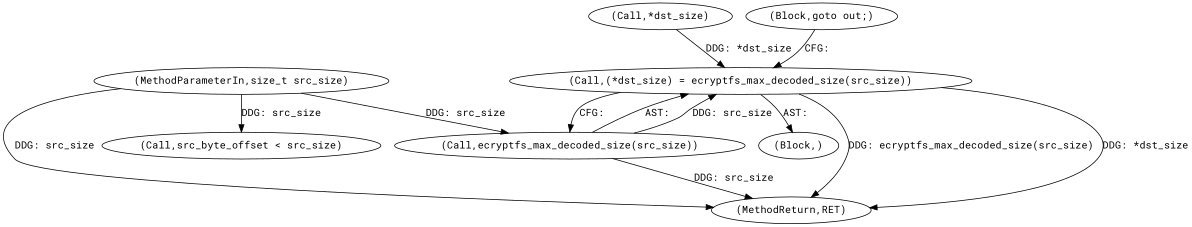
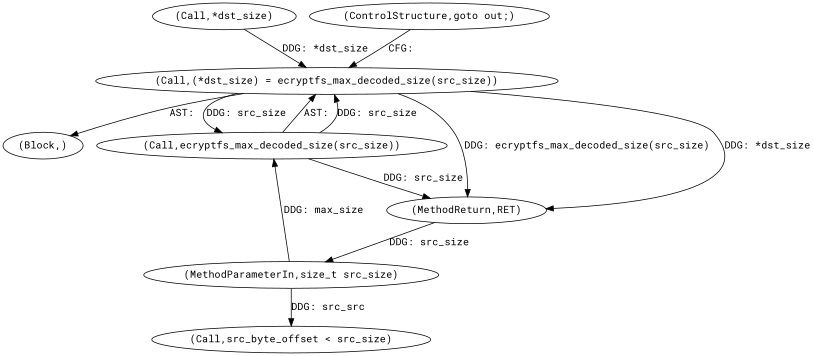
(822, 16) -> (429, 16)
(282, 113) -> (328, 307)
(466, 113) -> (324, 210)
(595, 113) -> (247, 113)
(280, 189) -> (384, 241)
